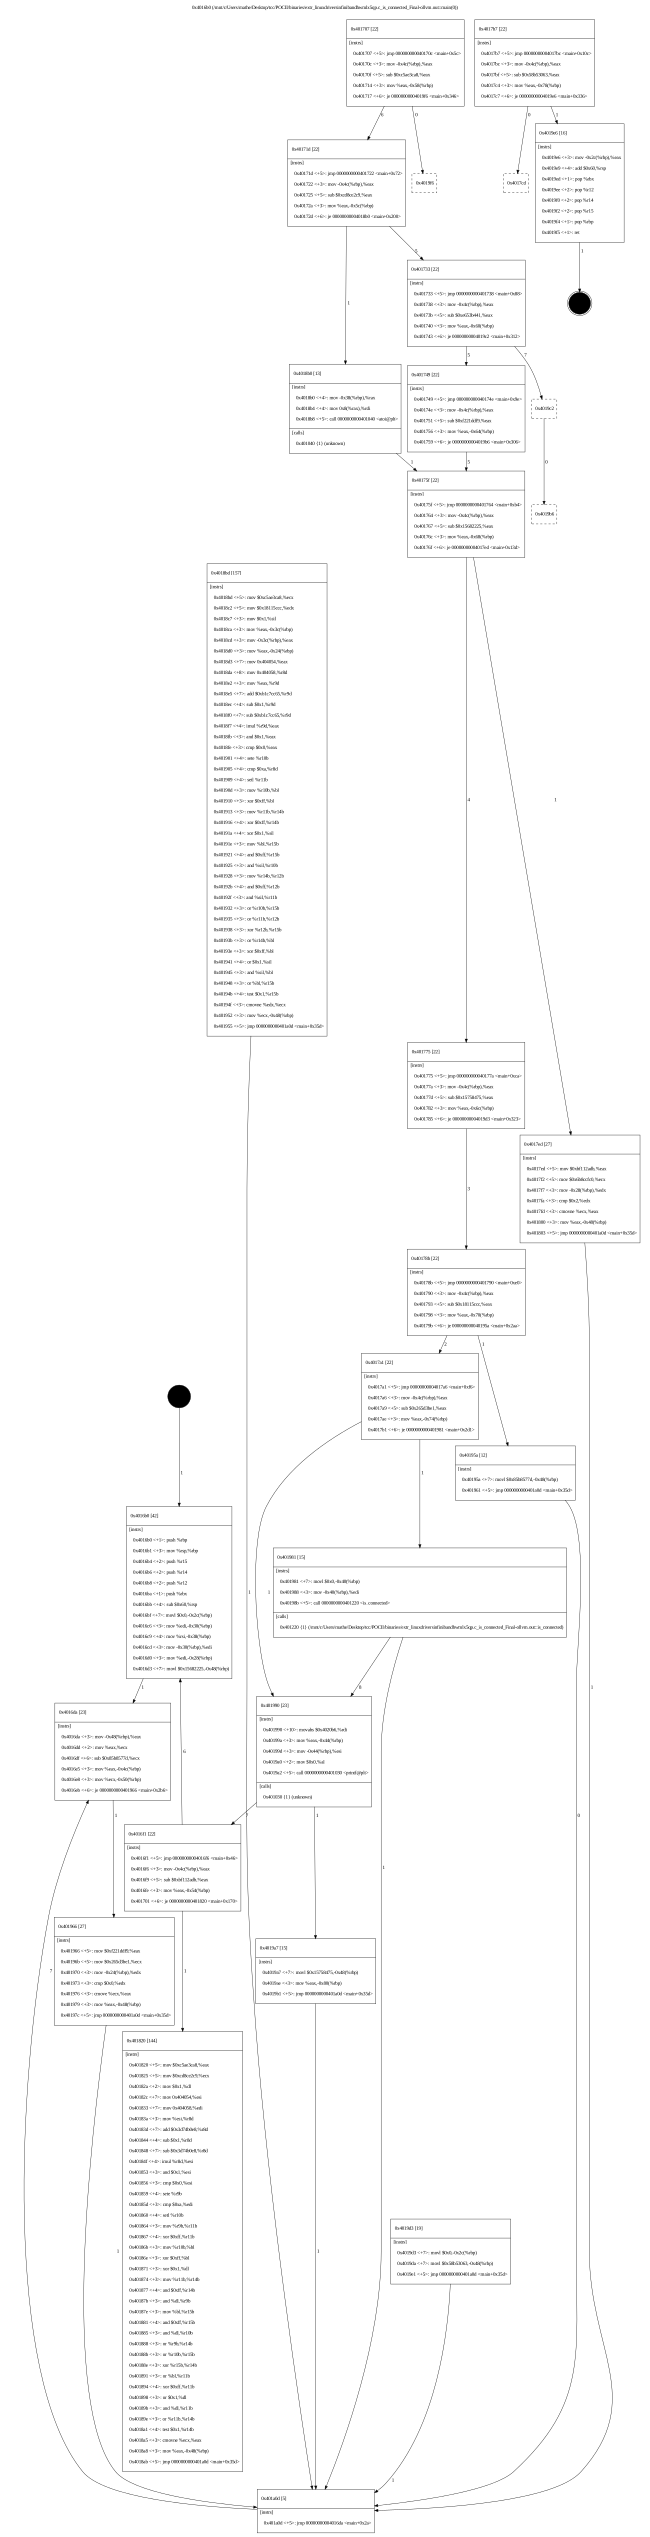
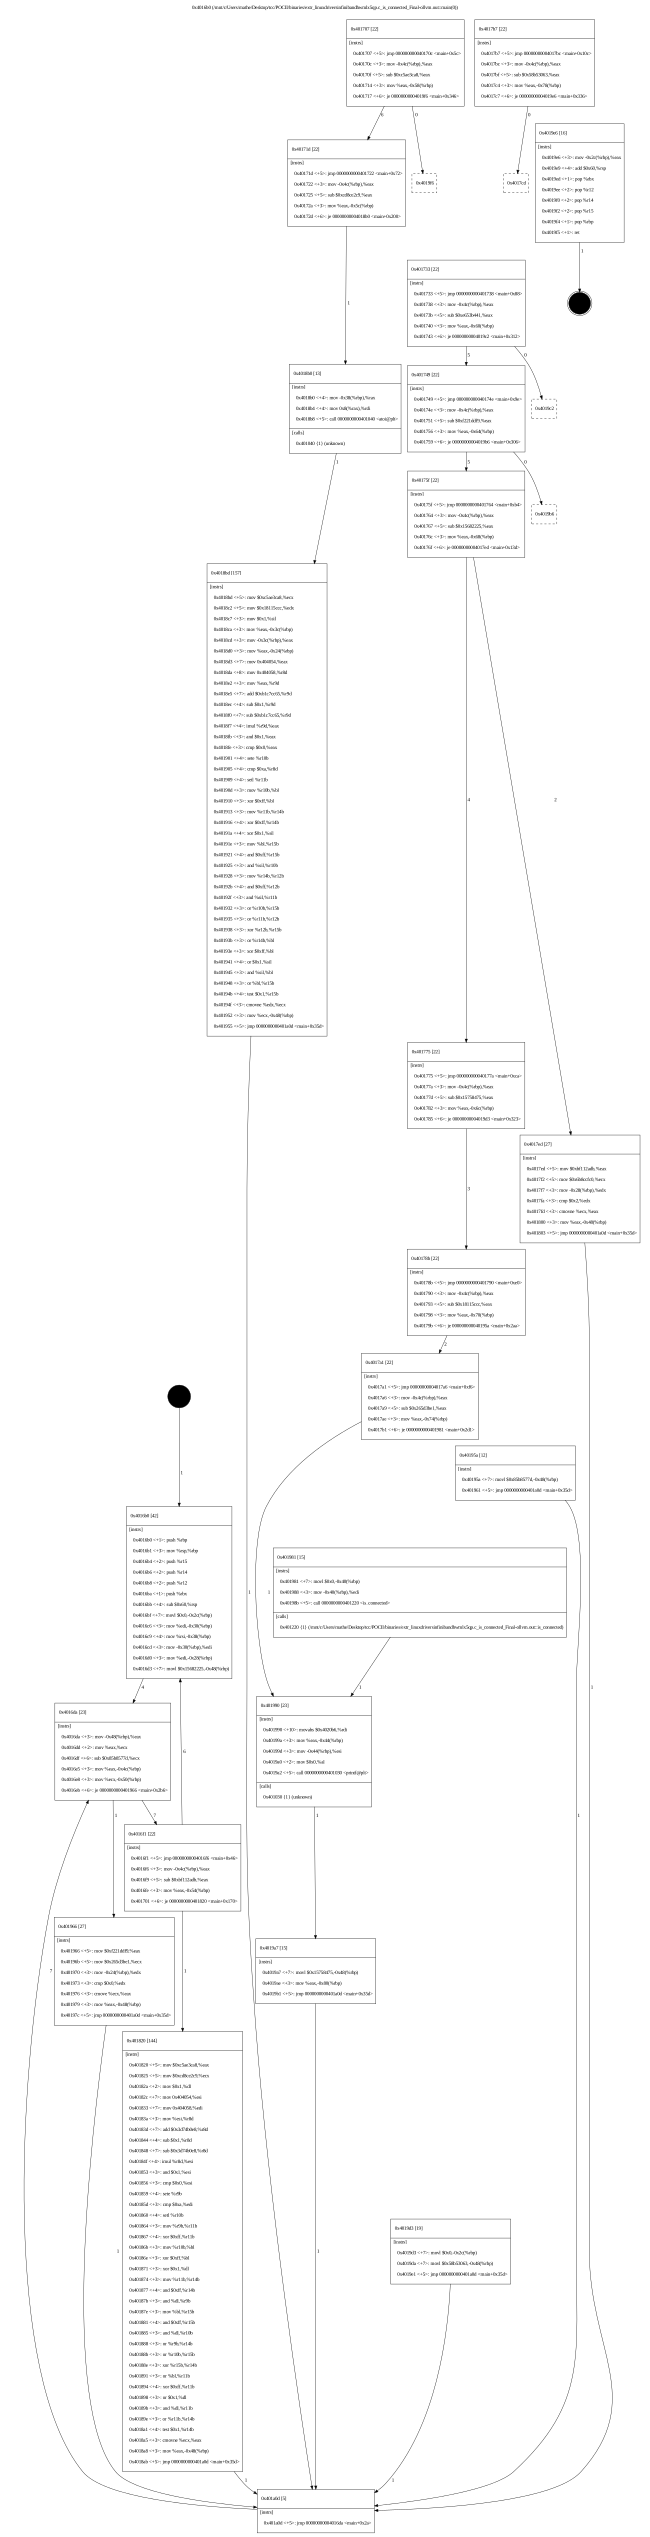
(554, 113) -> none
(405, 242) -> none
(525, 355) -> (525, 355)
(544, 460) -> (530, 475)
(405, 461) -> (326, 507)
(555, 800) -> (555, 800)
(493, 1389) -> none
(420, 1492) -> none
(142, 1687) -> (142, 1687)
(360, 1687) -> (360, 1687)
(245, 1813) -> (148, 1811)
(578, 1816) -> (578, 1816)
(381, 2064) -> (243, 2483)
